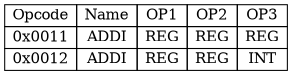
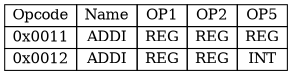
(262, 15) -> (262, 15)
